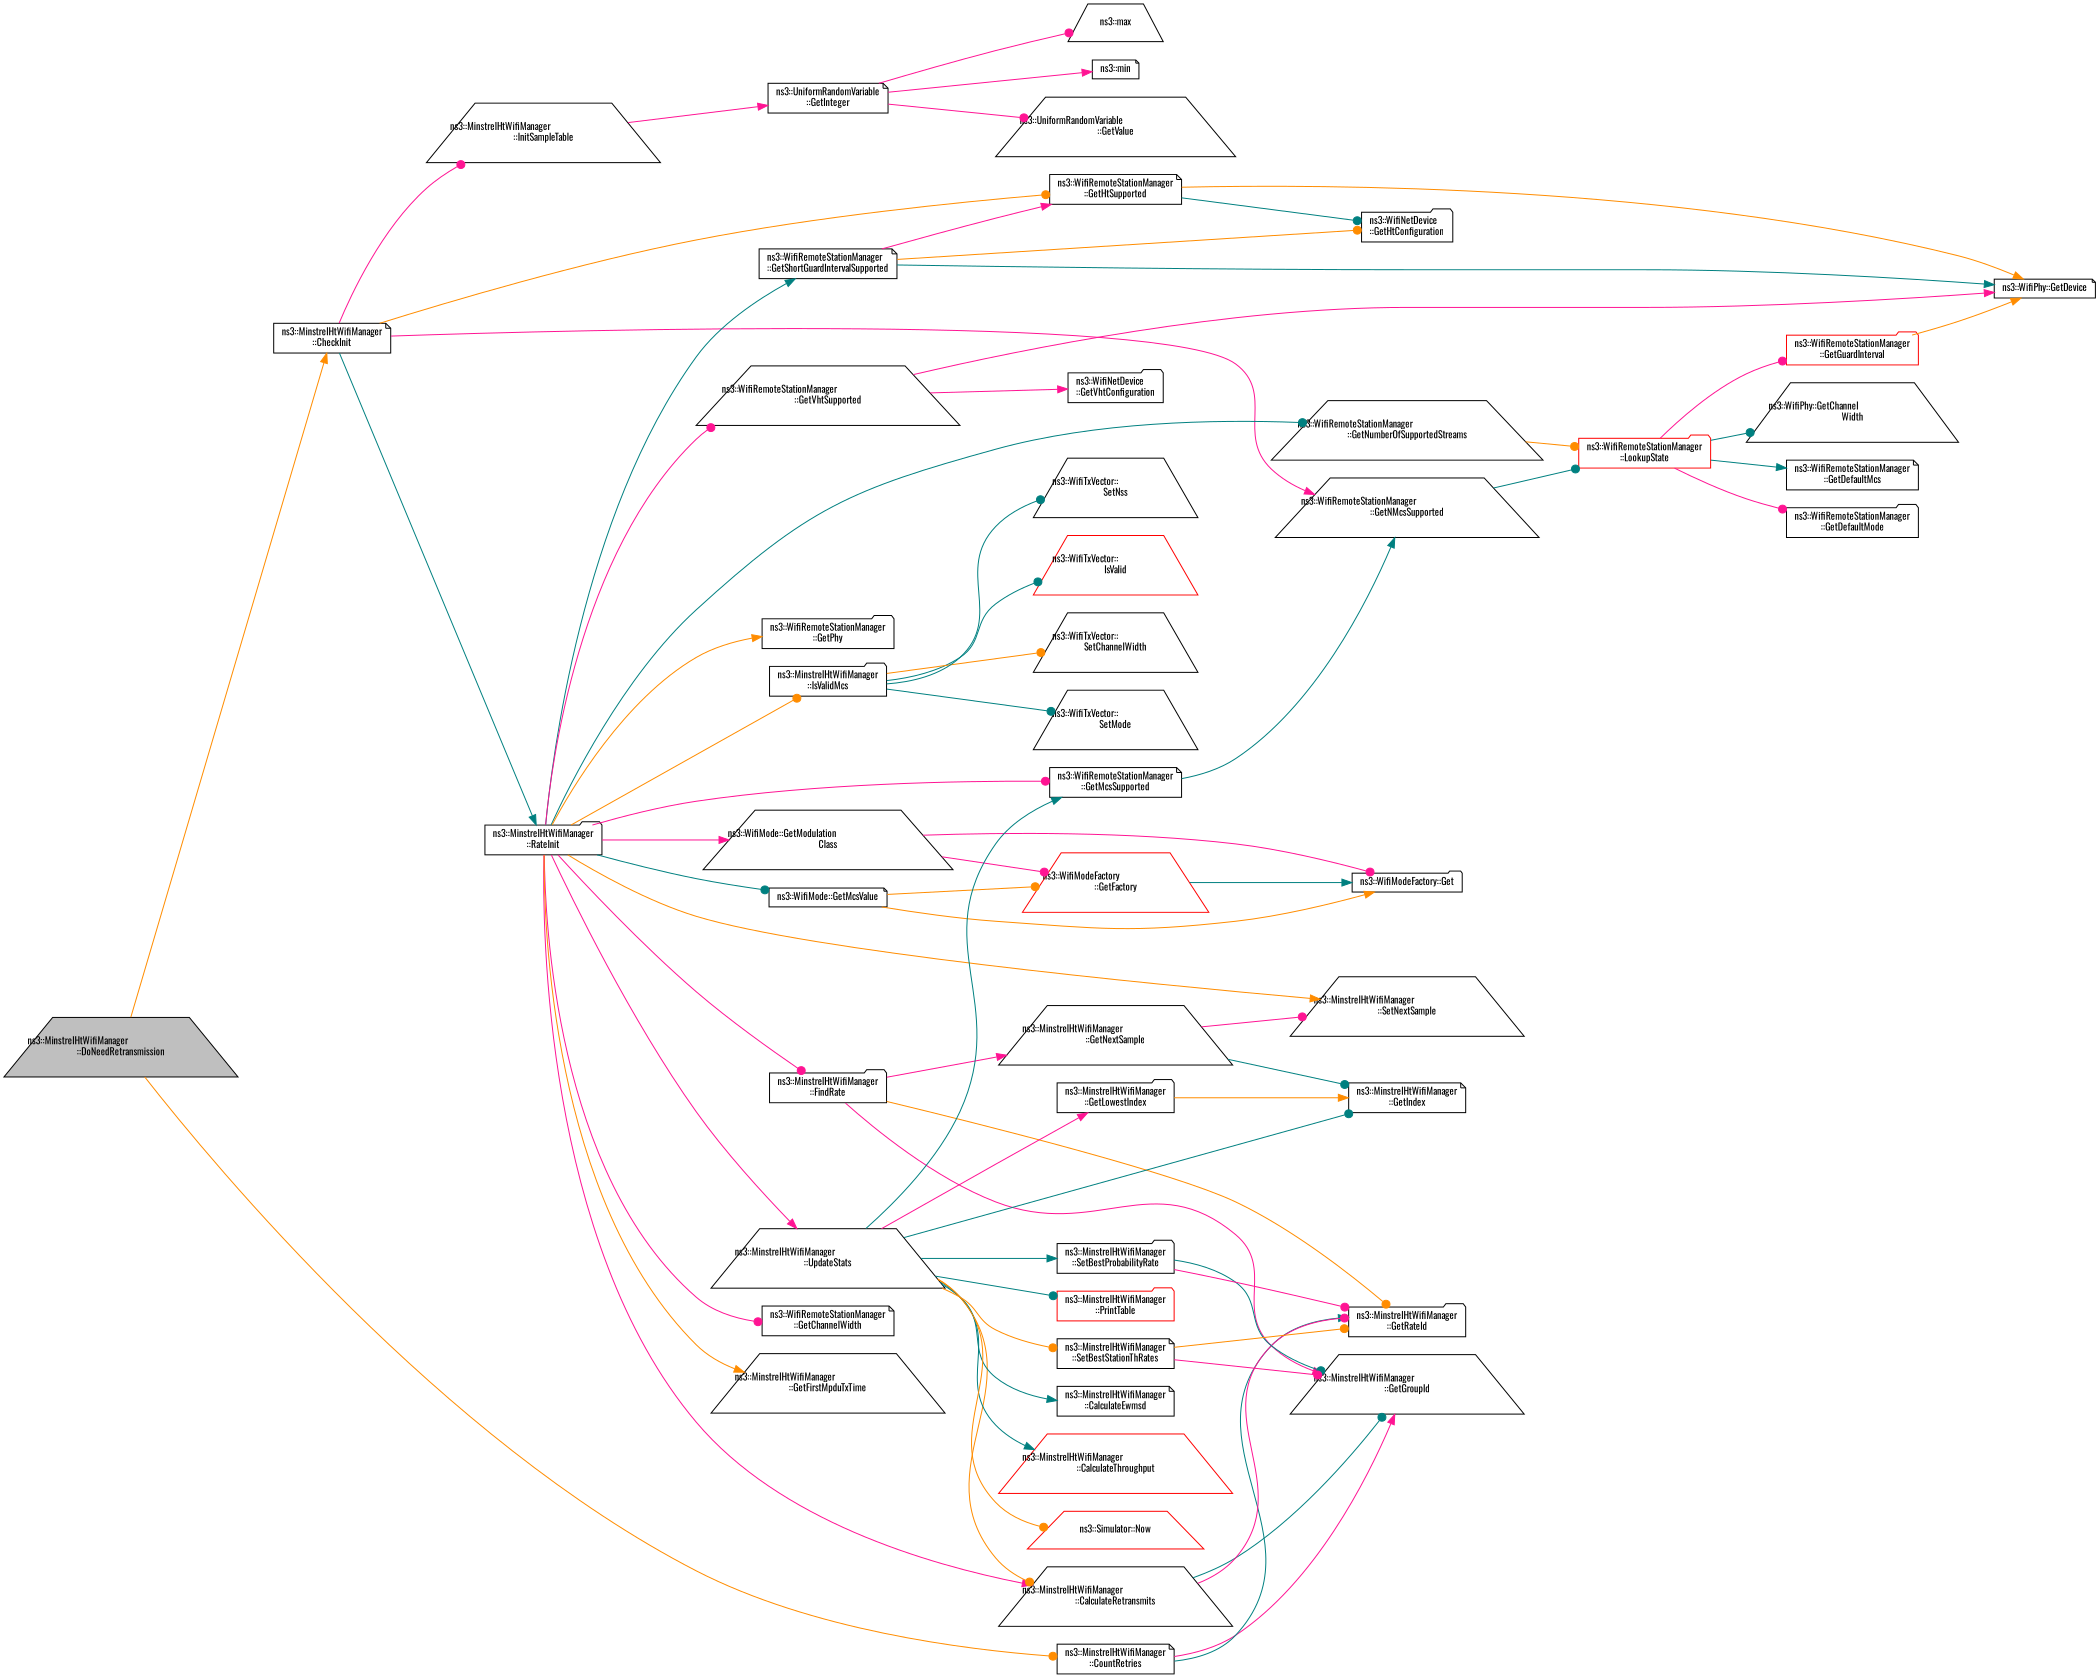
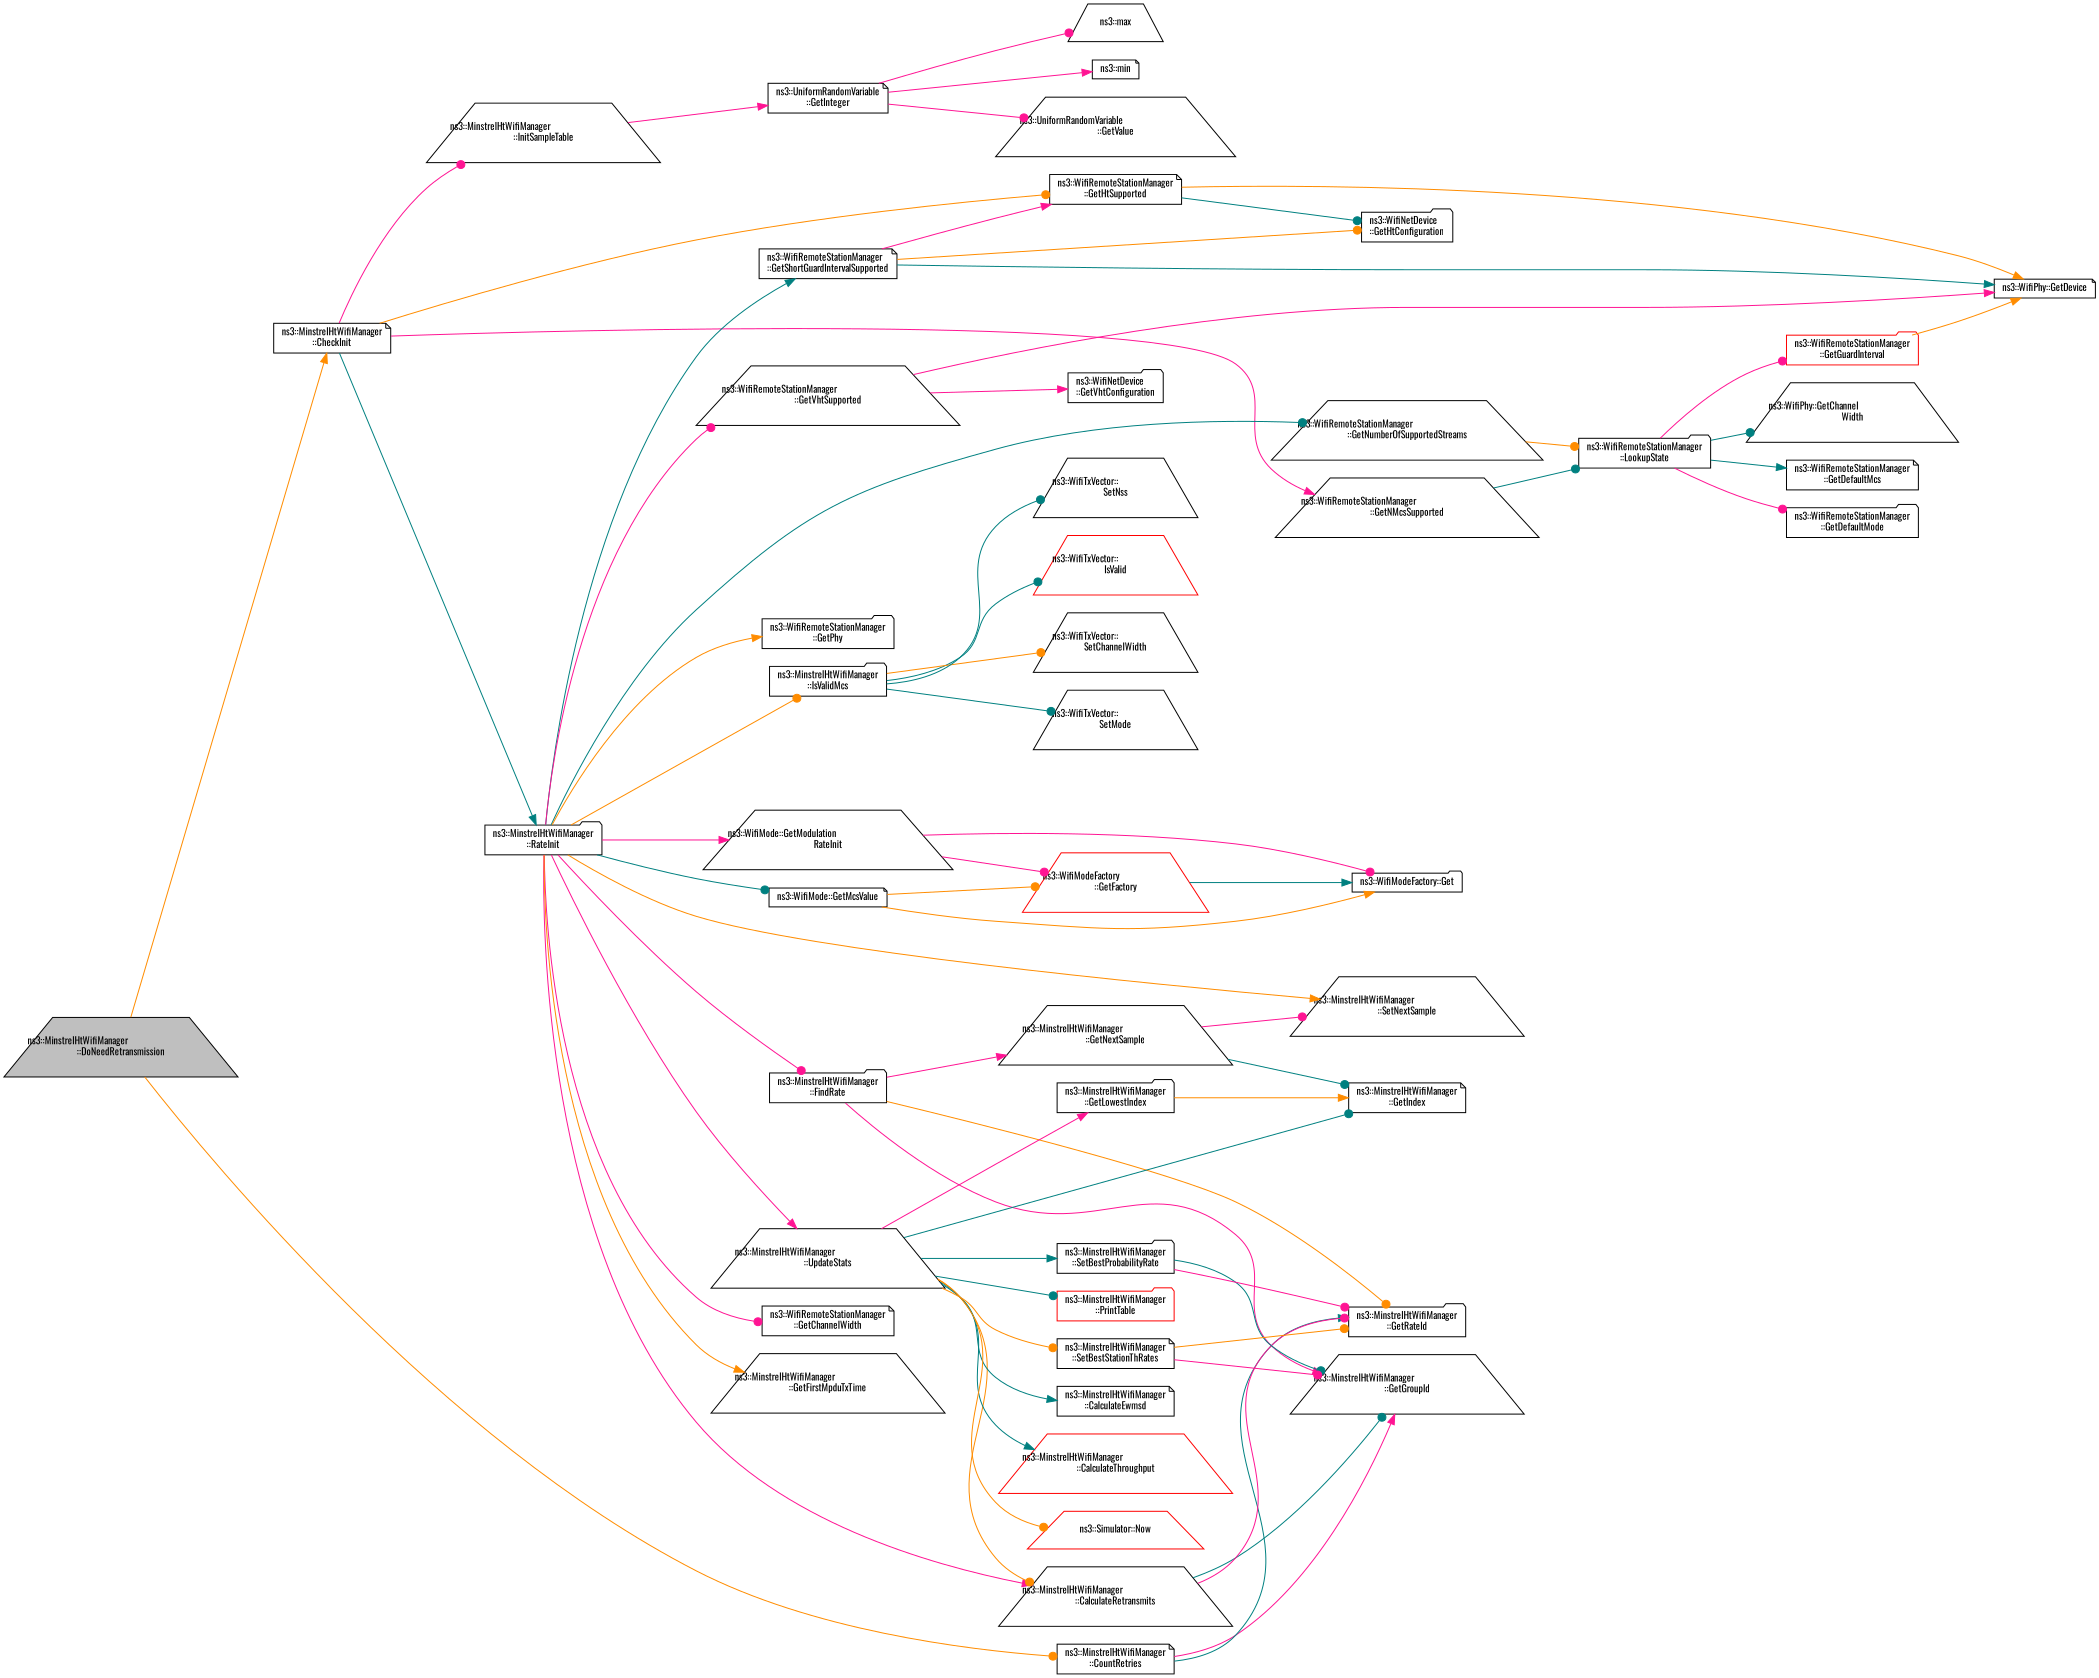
(1645, 453) -> (1645, 453)
(1116, 782) -> none
(828, 840) -> (828, 840)
